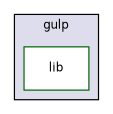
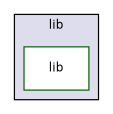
(56, 26) -> (56, 26)
